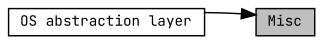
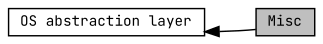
(223, 13) -> (238, 31)
